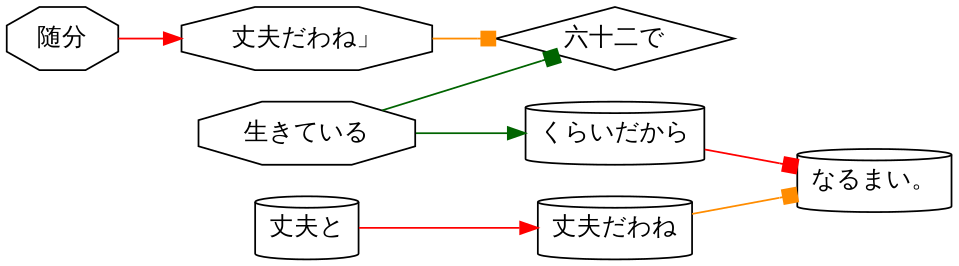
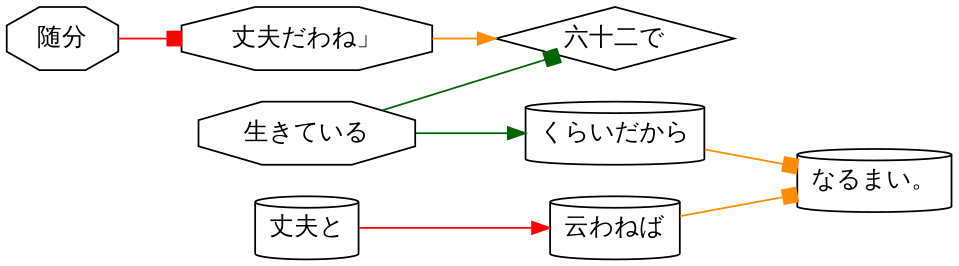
(141, 39) -> (141, 39)
(455, 39) -> (455, 39)
(742, 156) -> (742, 156)
(615, 228) -> (615, 228)
